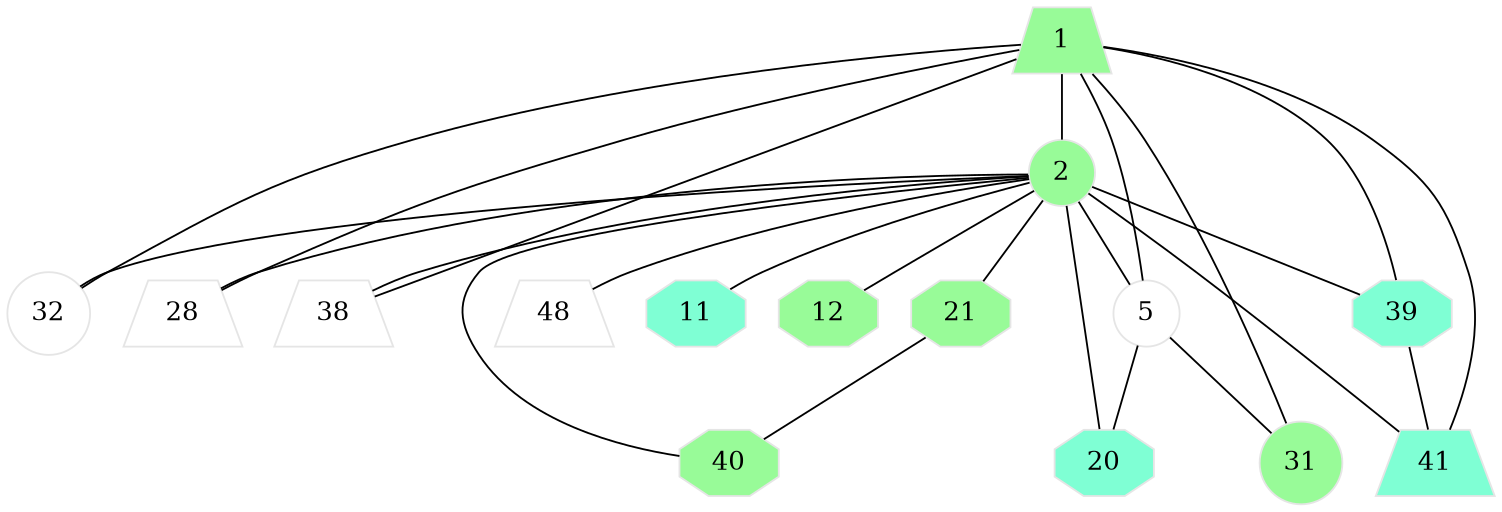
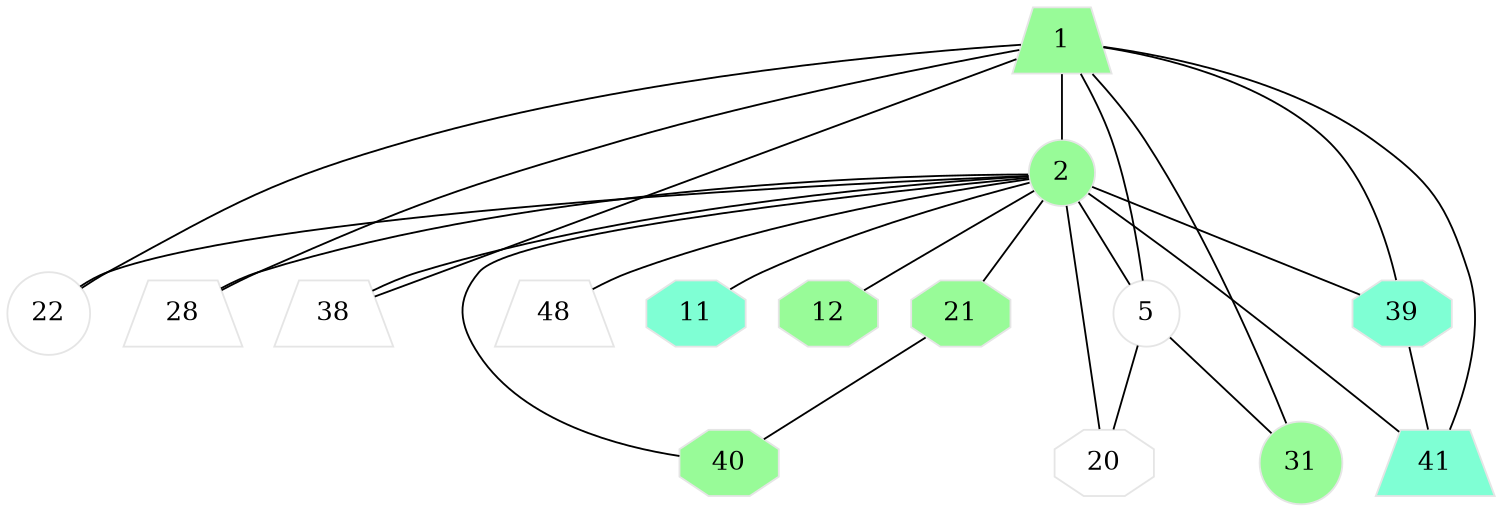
(49, 314) -> (49, 314)
(1104, 463) -> (1104, 463)
